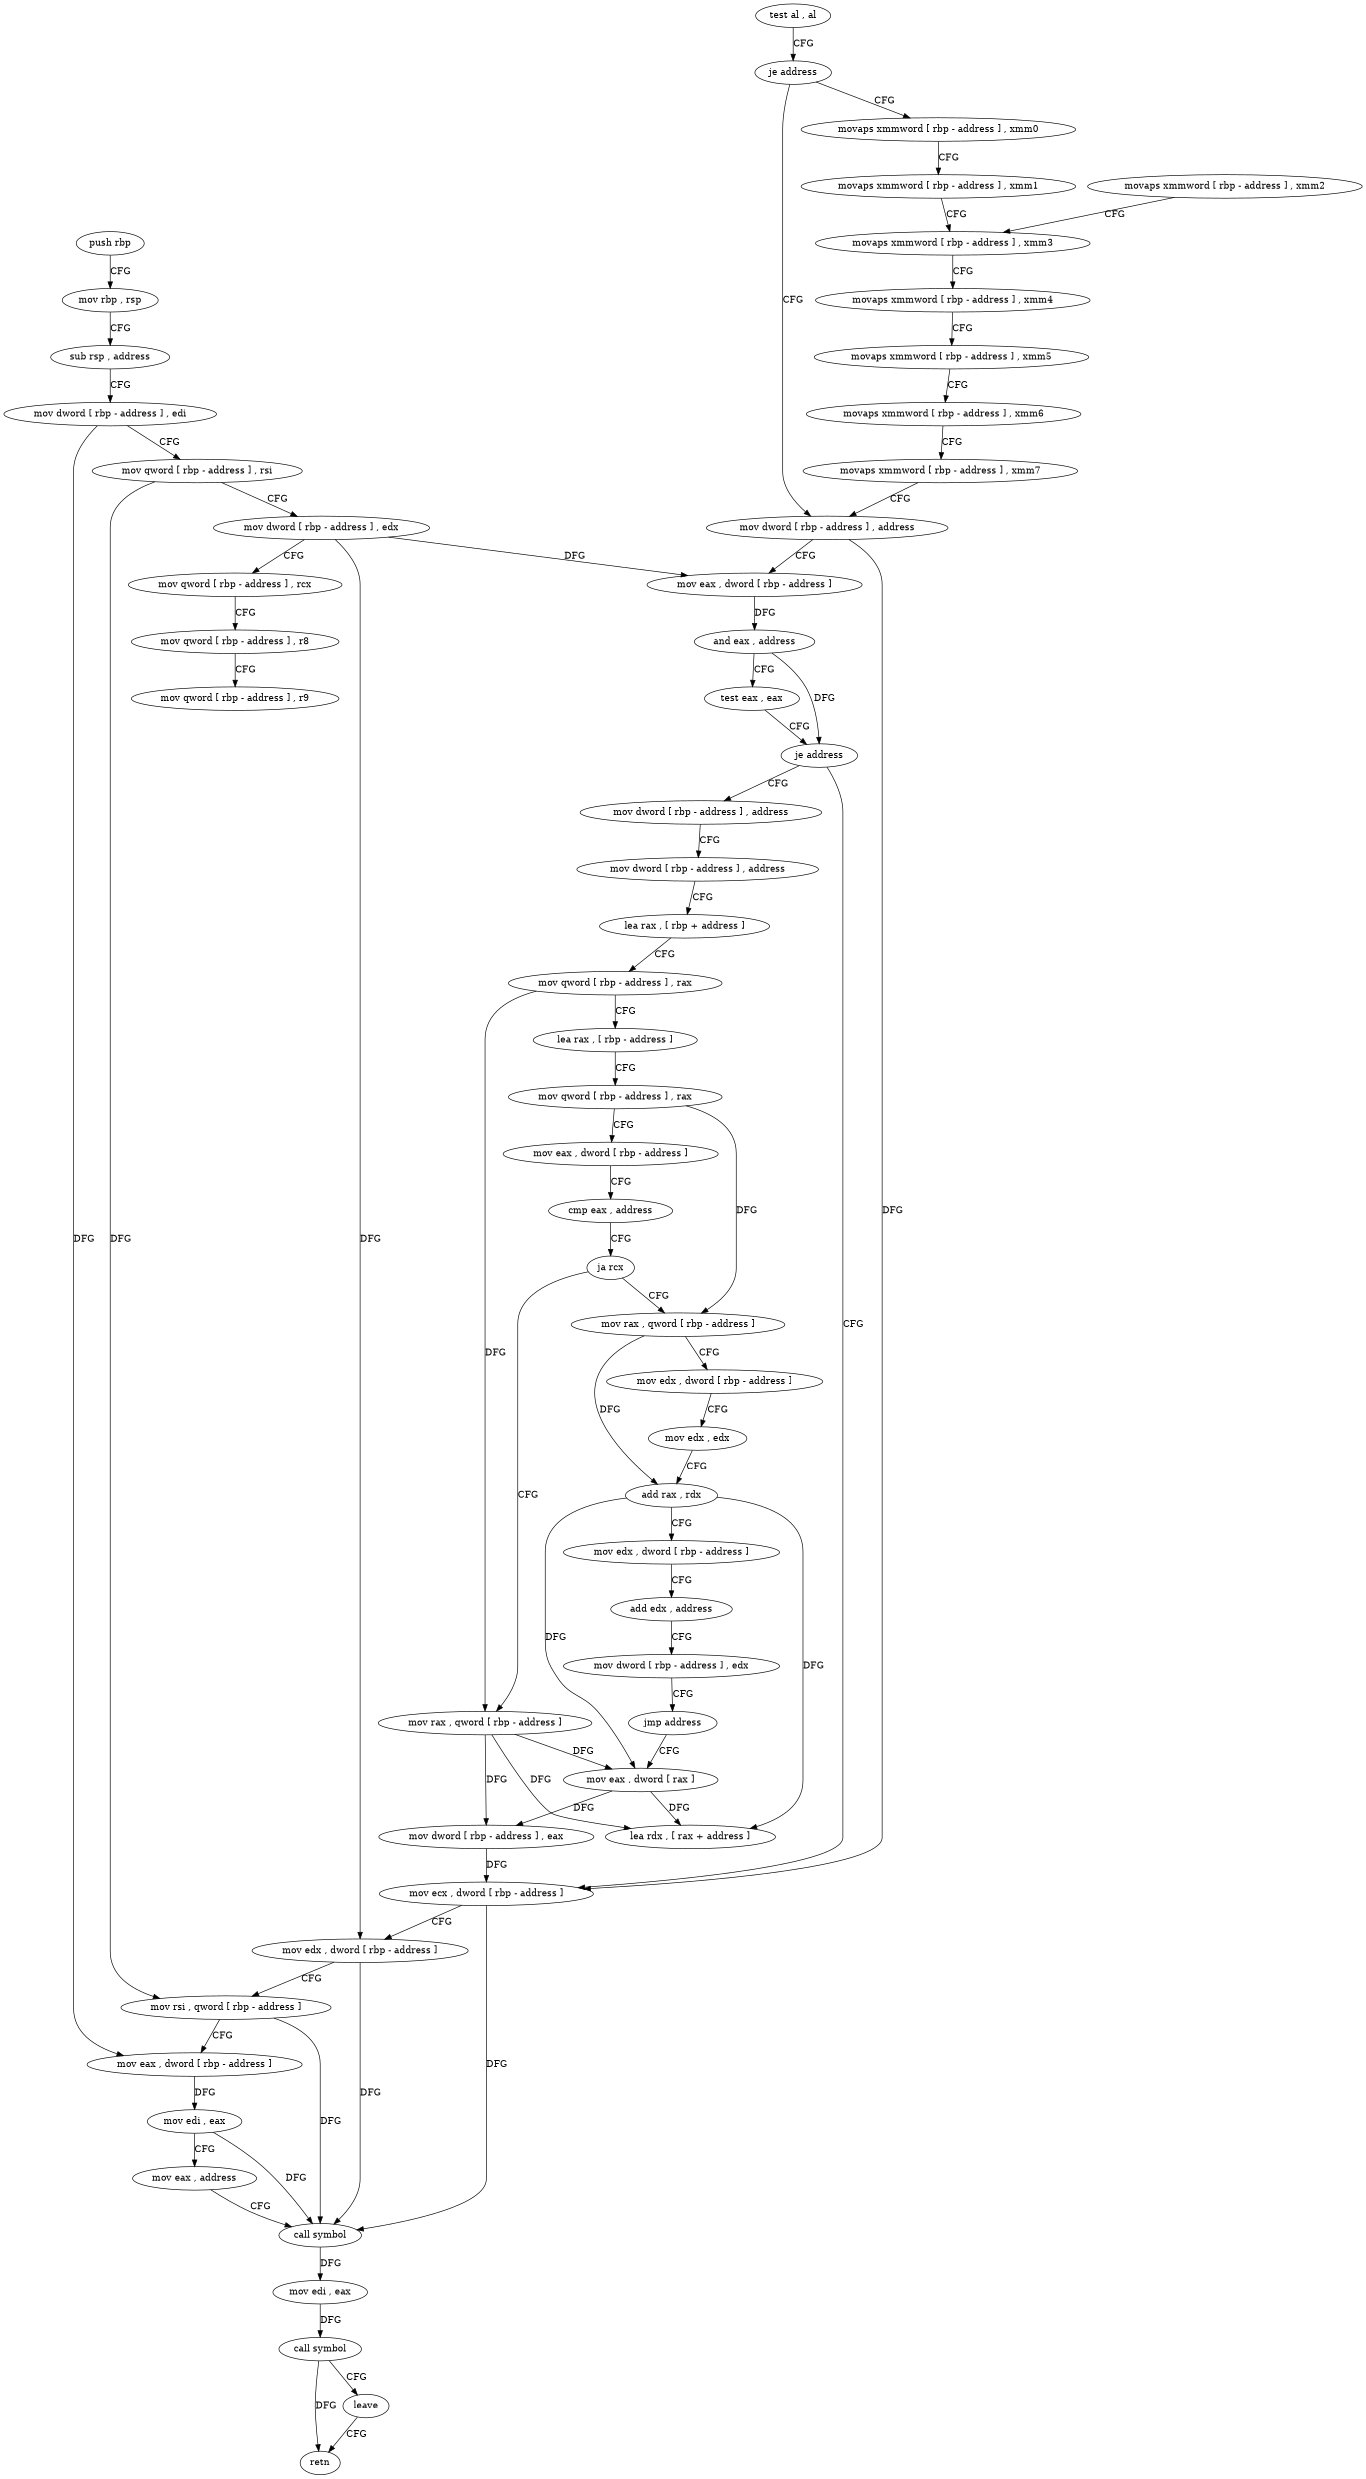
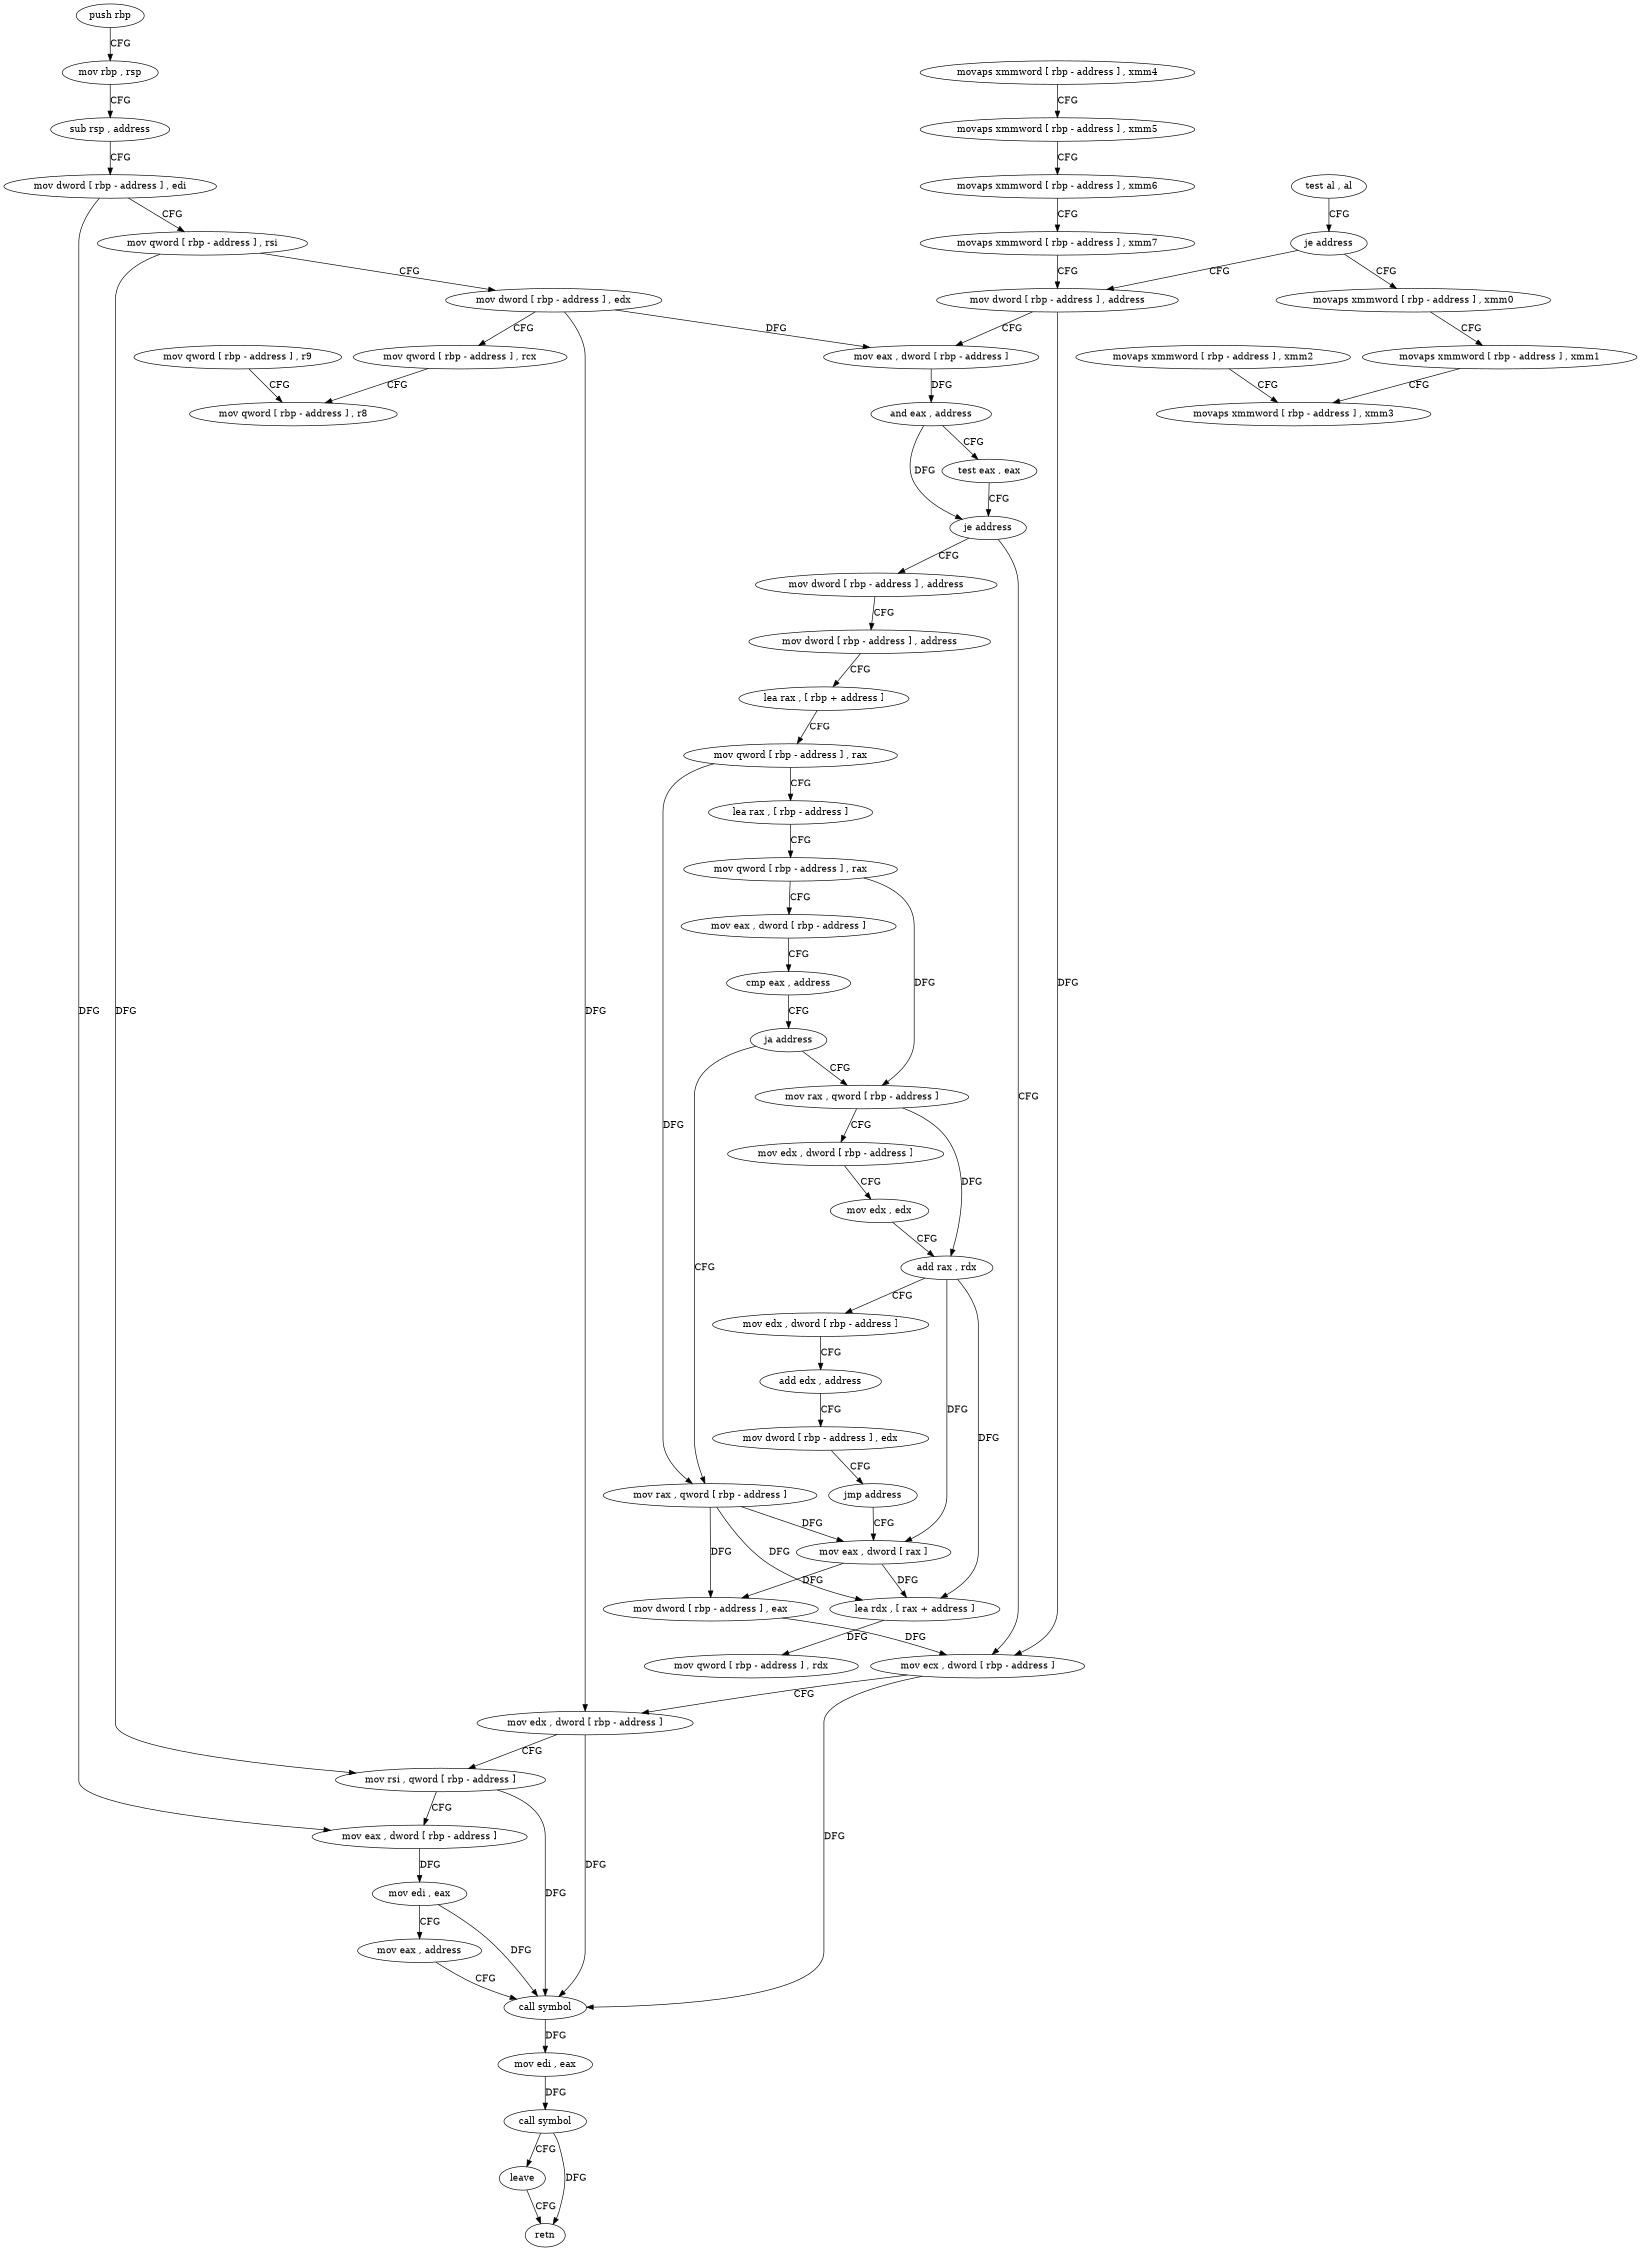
(953, 269) -> none
(235, 667) -> (263, 383)
(611, 1268) -> (789, 1040)
none -> (751, 1666)
